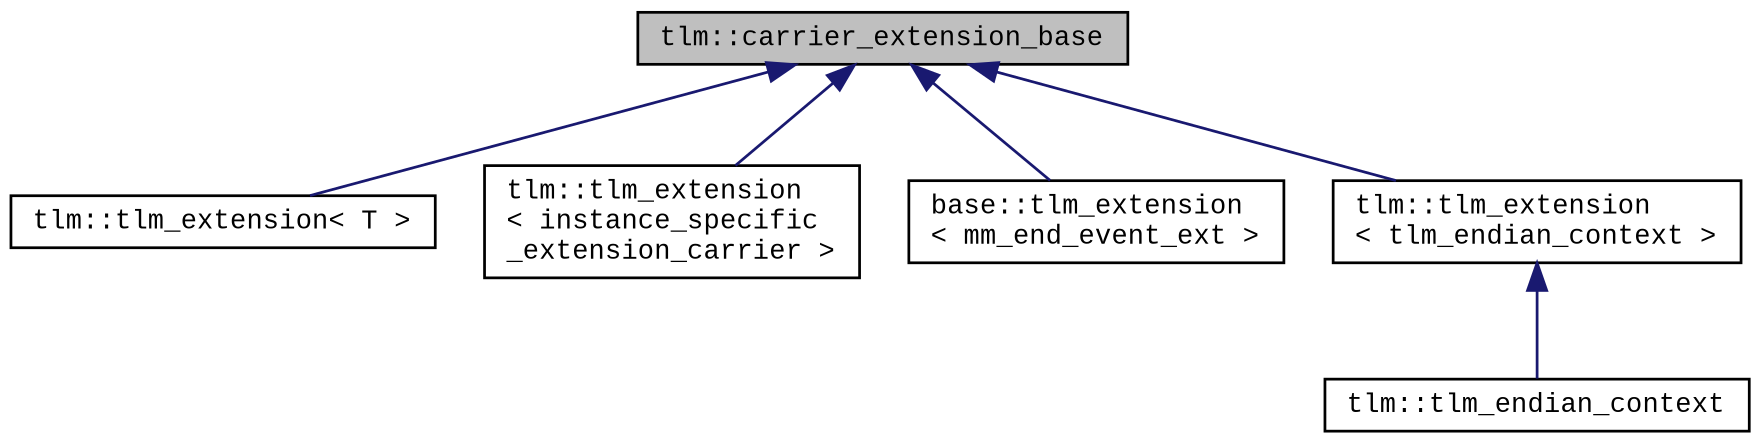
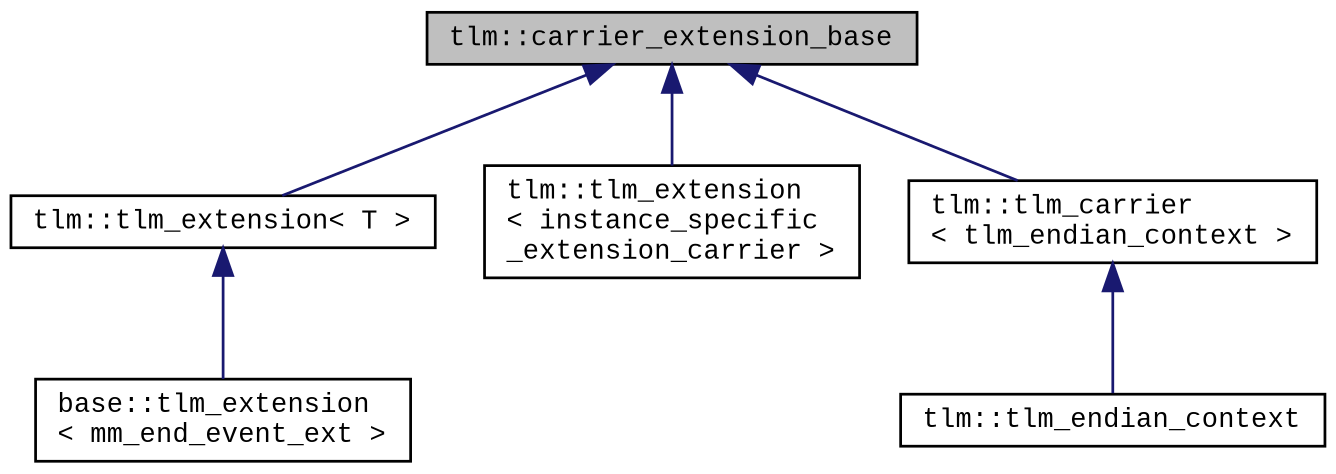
(992, 132) -> (223, 327)
(1537, 222) -> (1113, 222)
